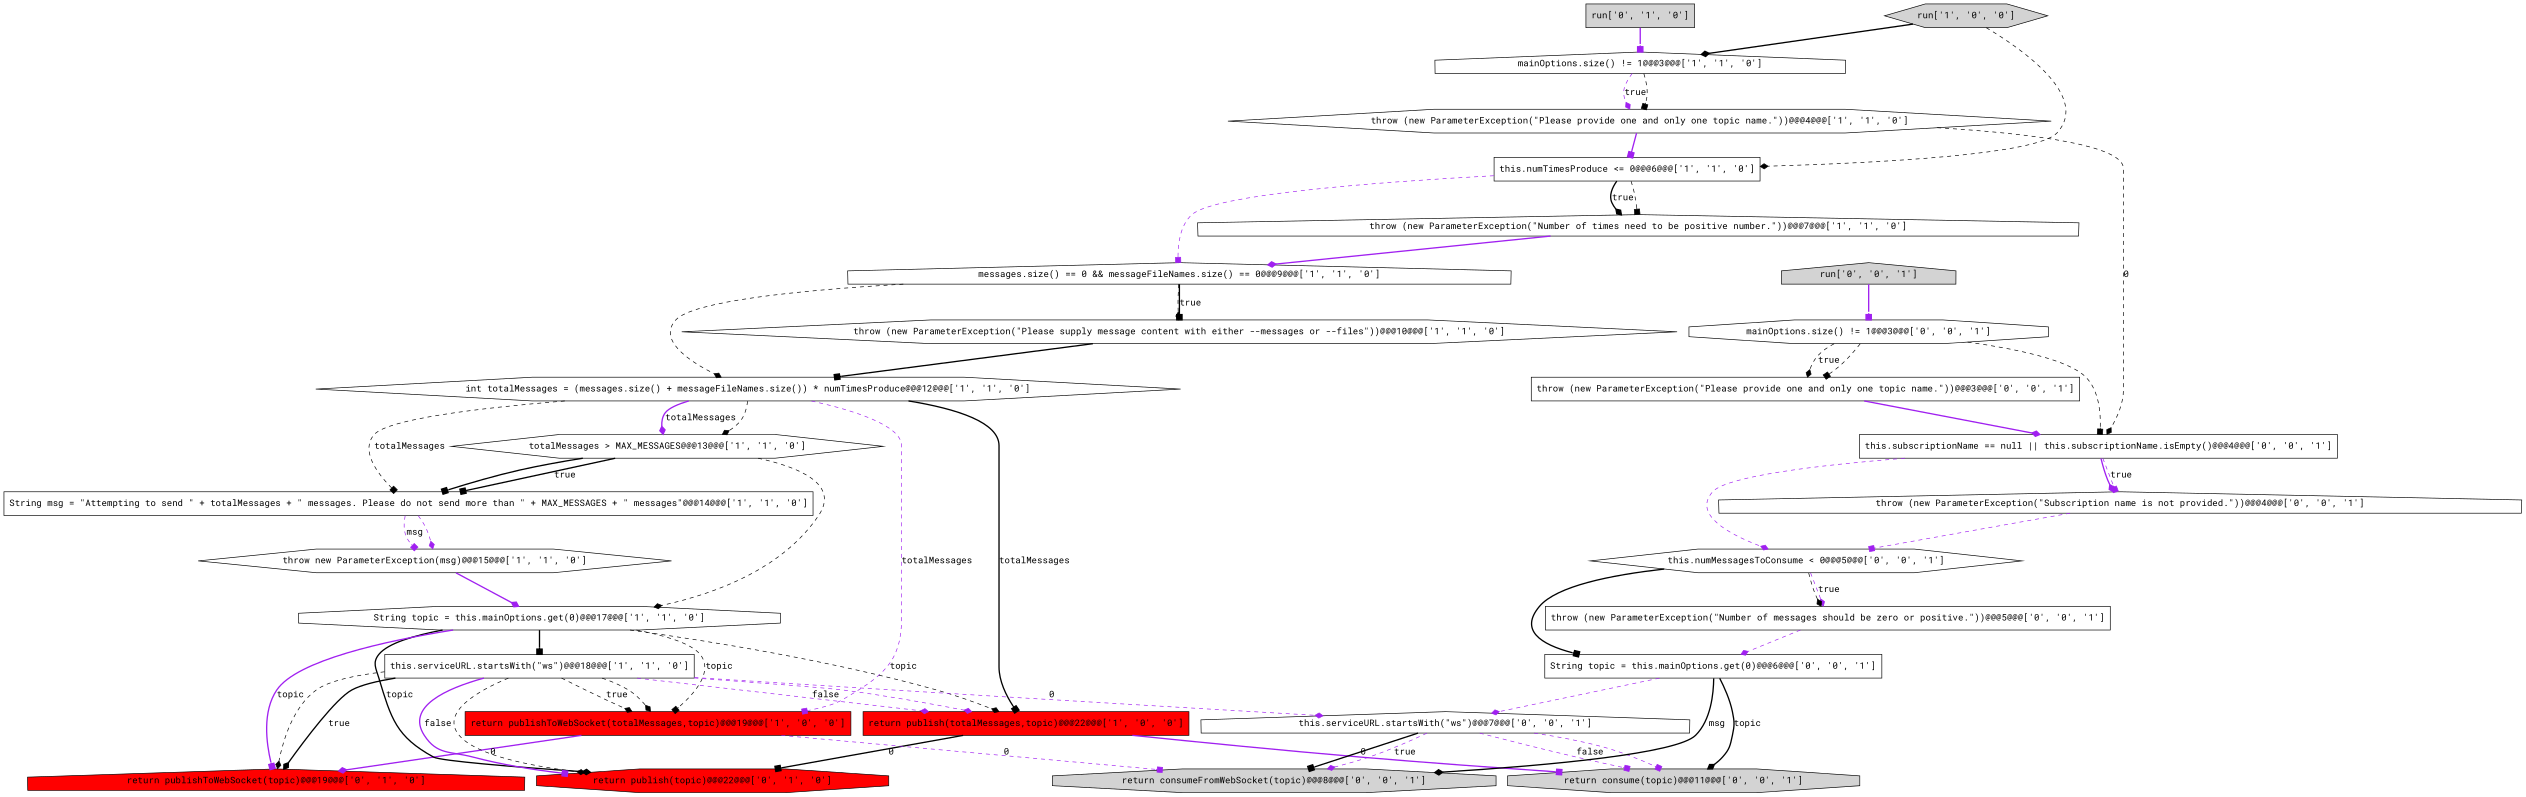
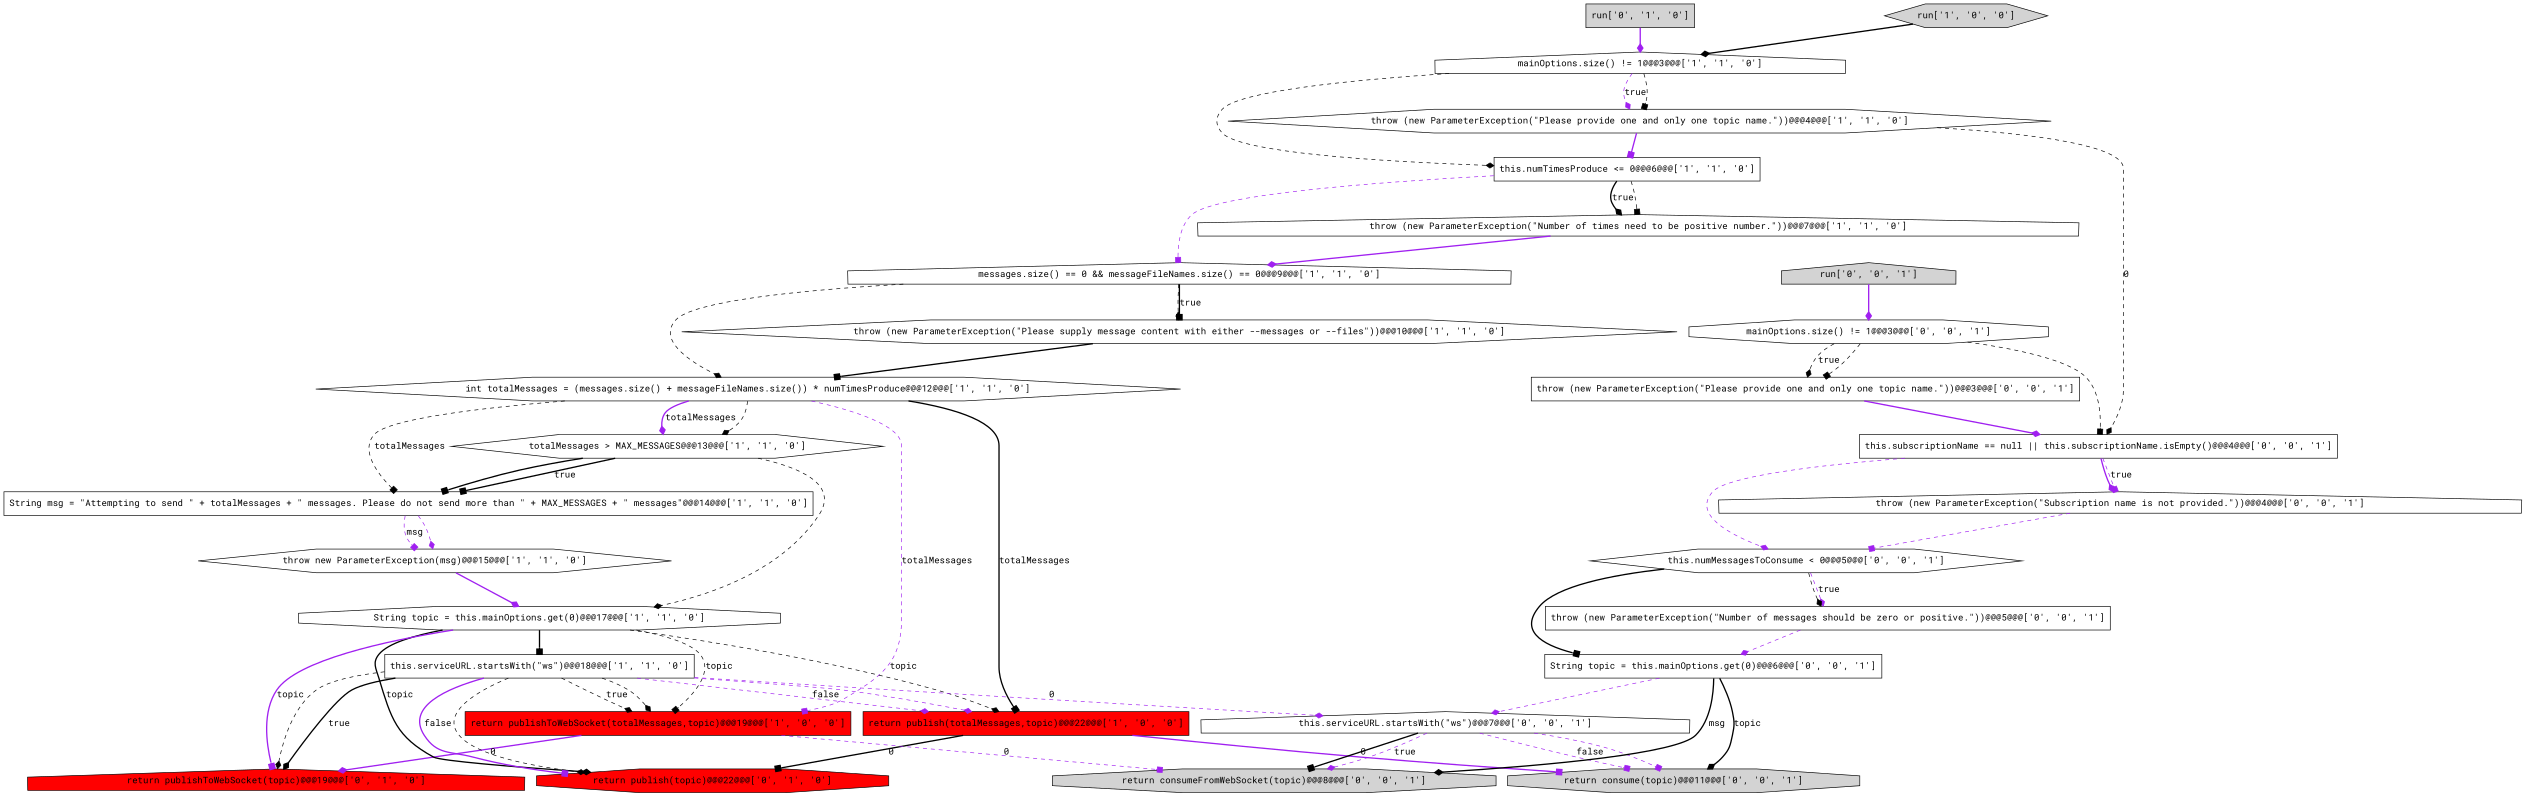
(1640, 36) -> (1640, 36)
(1985, 152) -> (1226, 135)
(1869, 298) -> (1869, 298)
